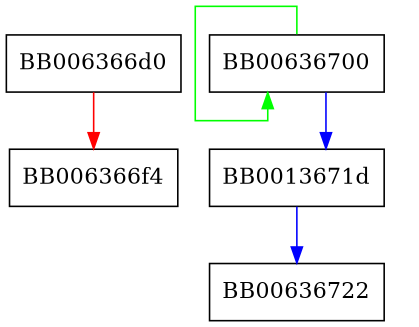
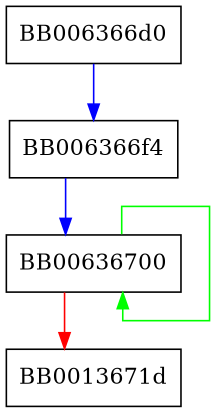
(94, 113) -> (94, 84)
(326, 113) -> (65, 313)
none -> (66, 198)
(297, 292) -> none
